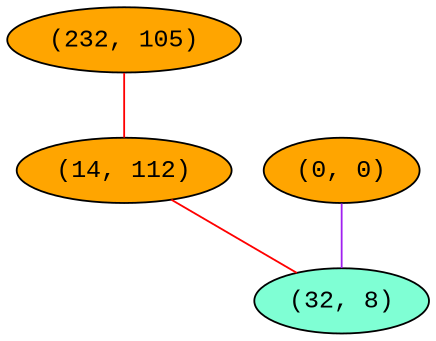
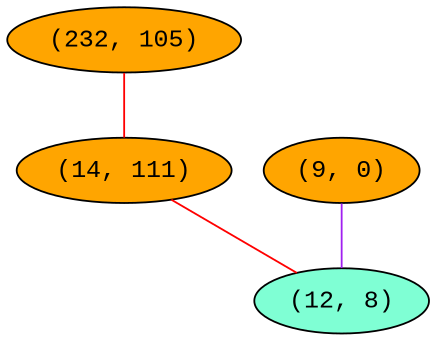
(124, 170) -> (124, 170)
(342, 170) -> (342, 170)
(342, 301) -> (342, 301)
